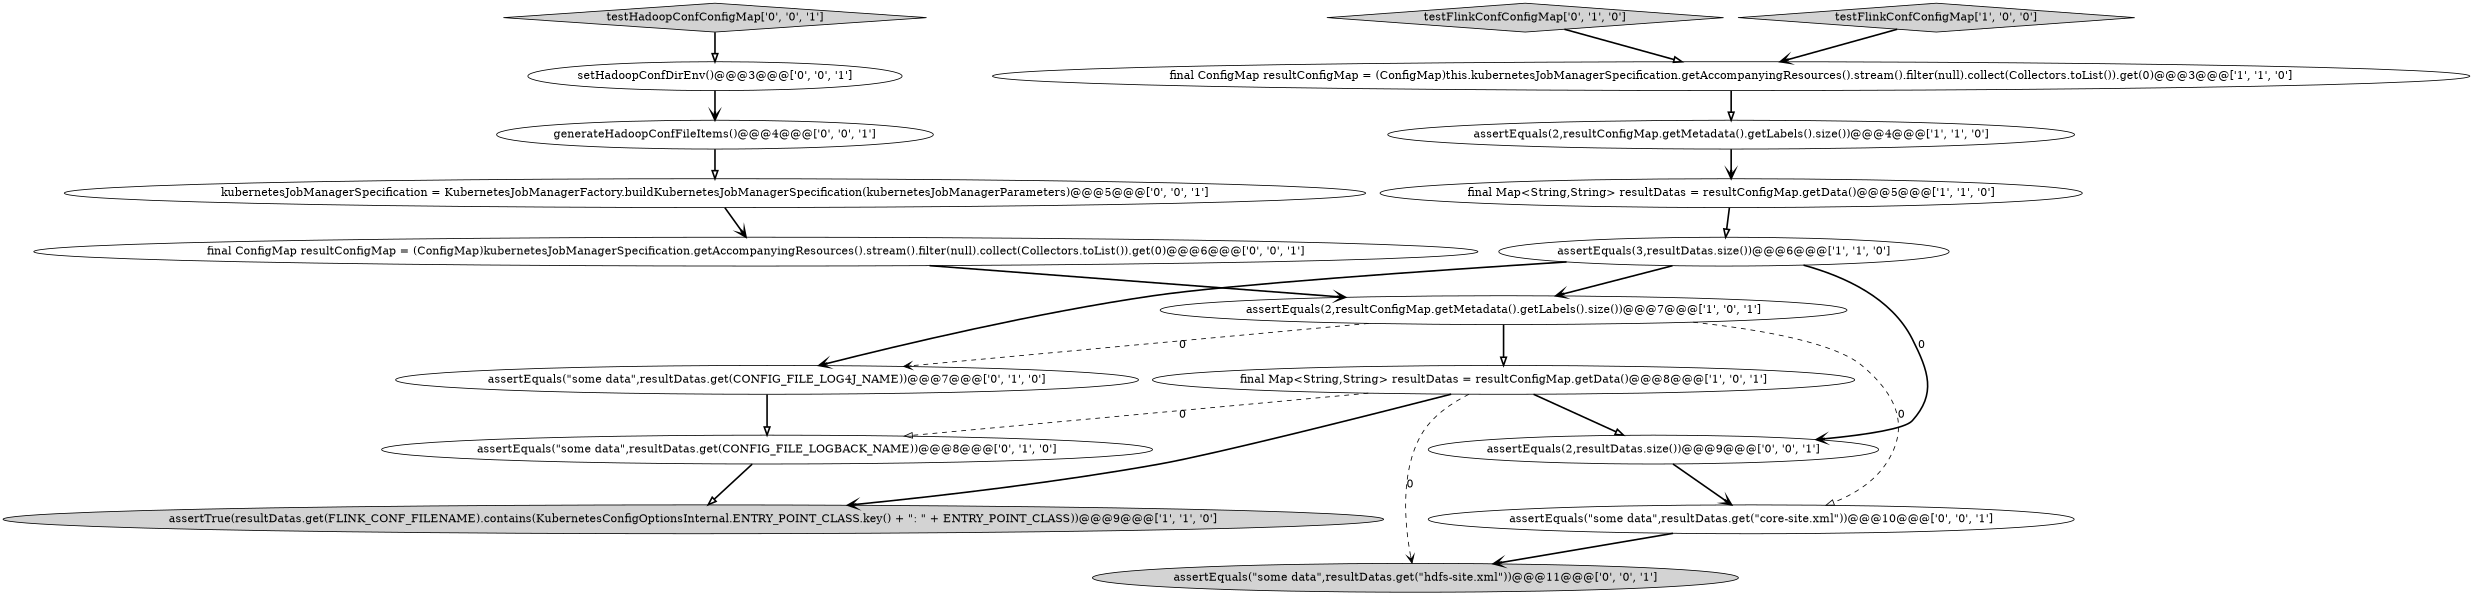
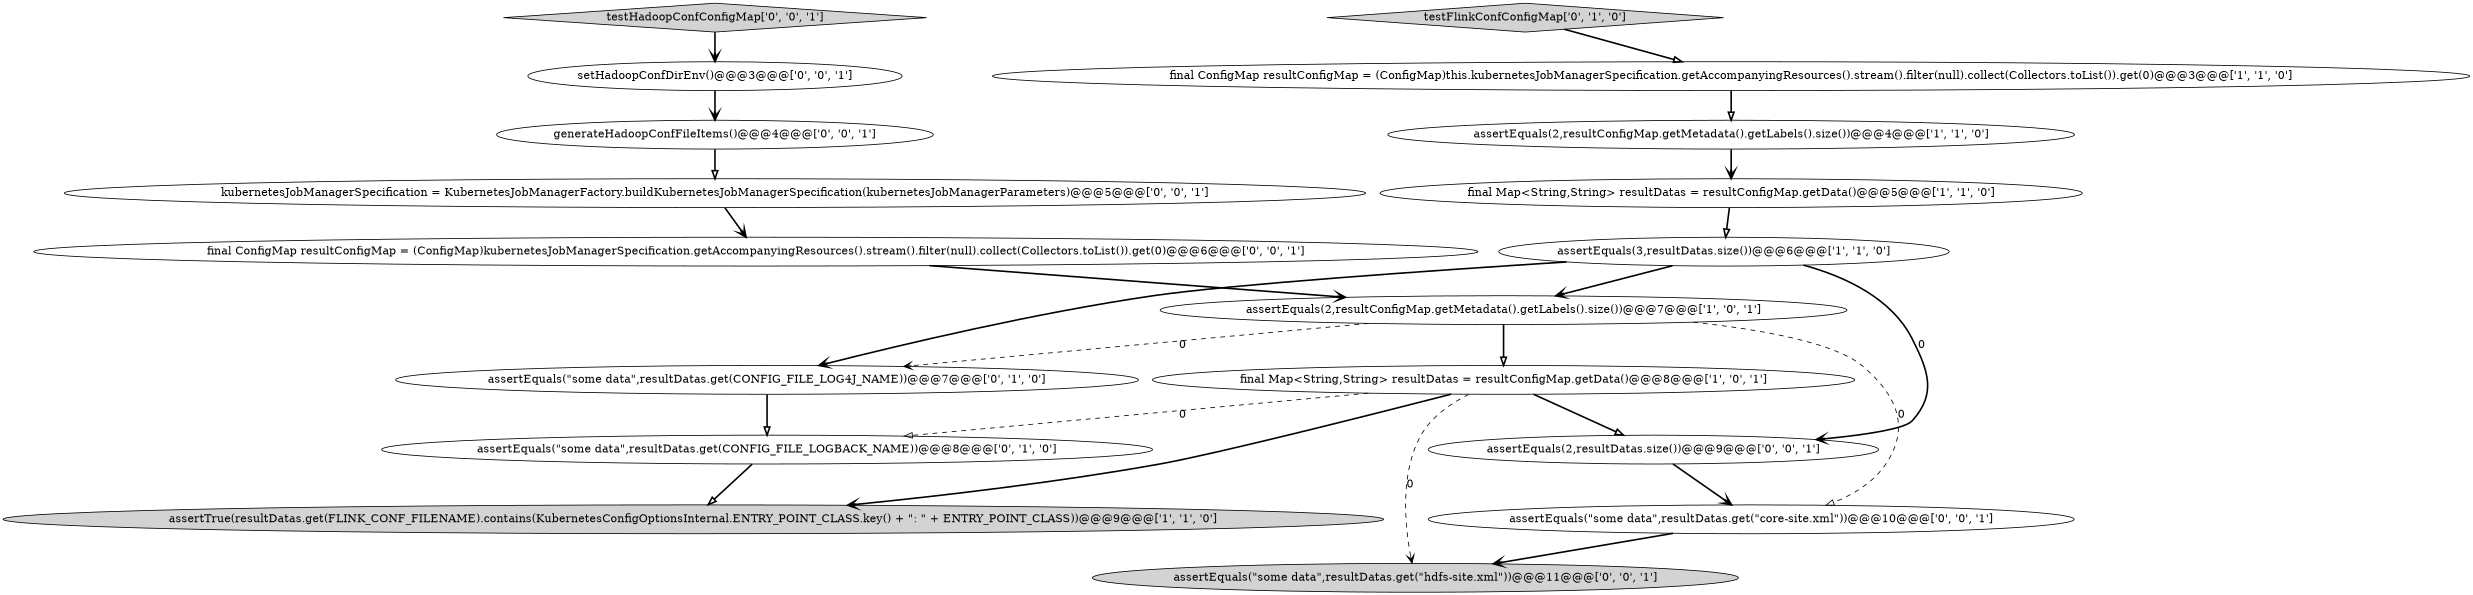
(1936, 18) -> none
(715, 43) -> (715, 43)
